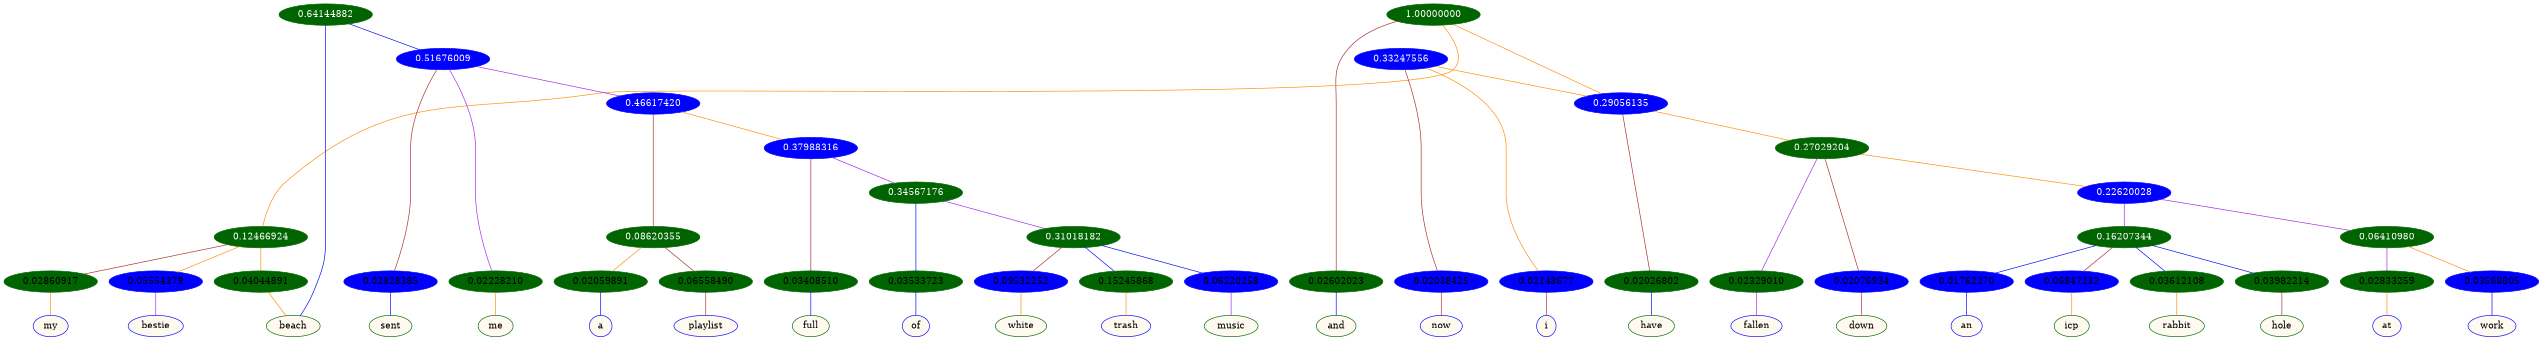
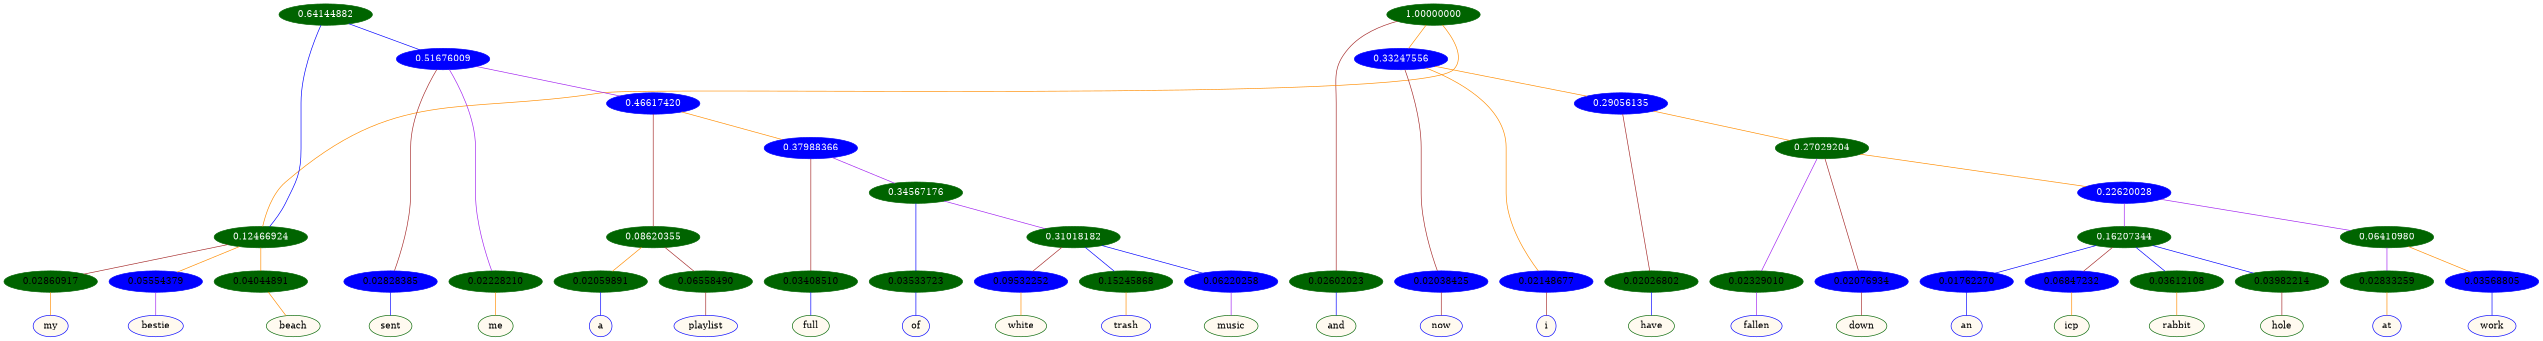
(1527, 59) -> (1417, 37)
(811, 148) -> (811, 148)
(326, 173) -> (301, 128)
